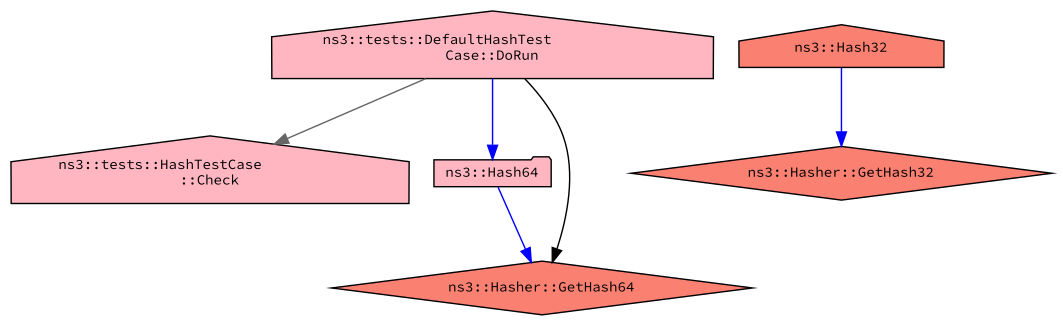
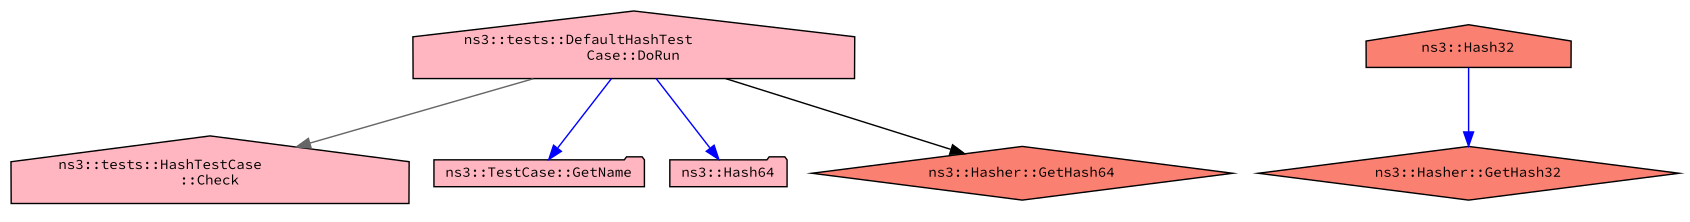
none -> (539, 173)
(512, 218) -> none
